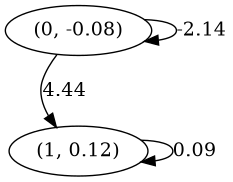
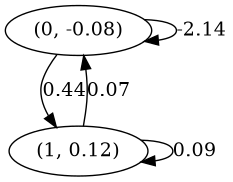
(65, 91) -> (65, 91)
none -> (87, 98)
